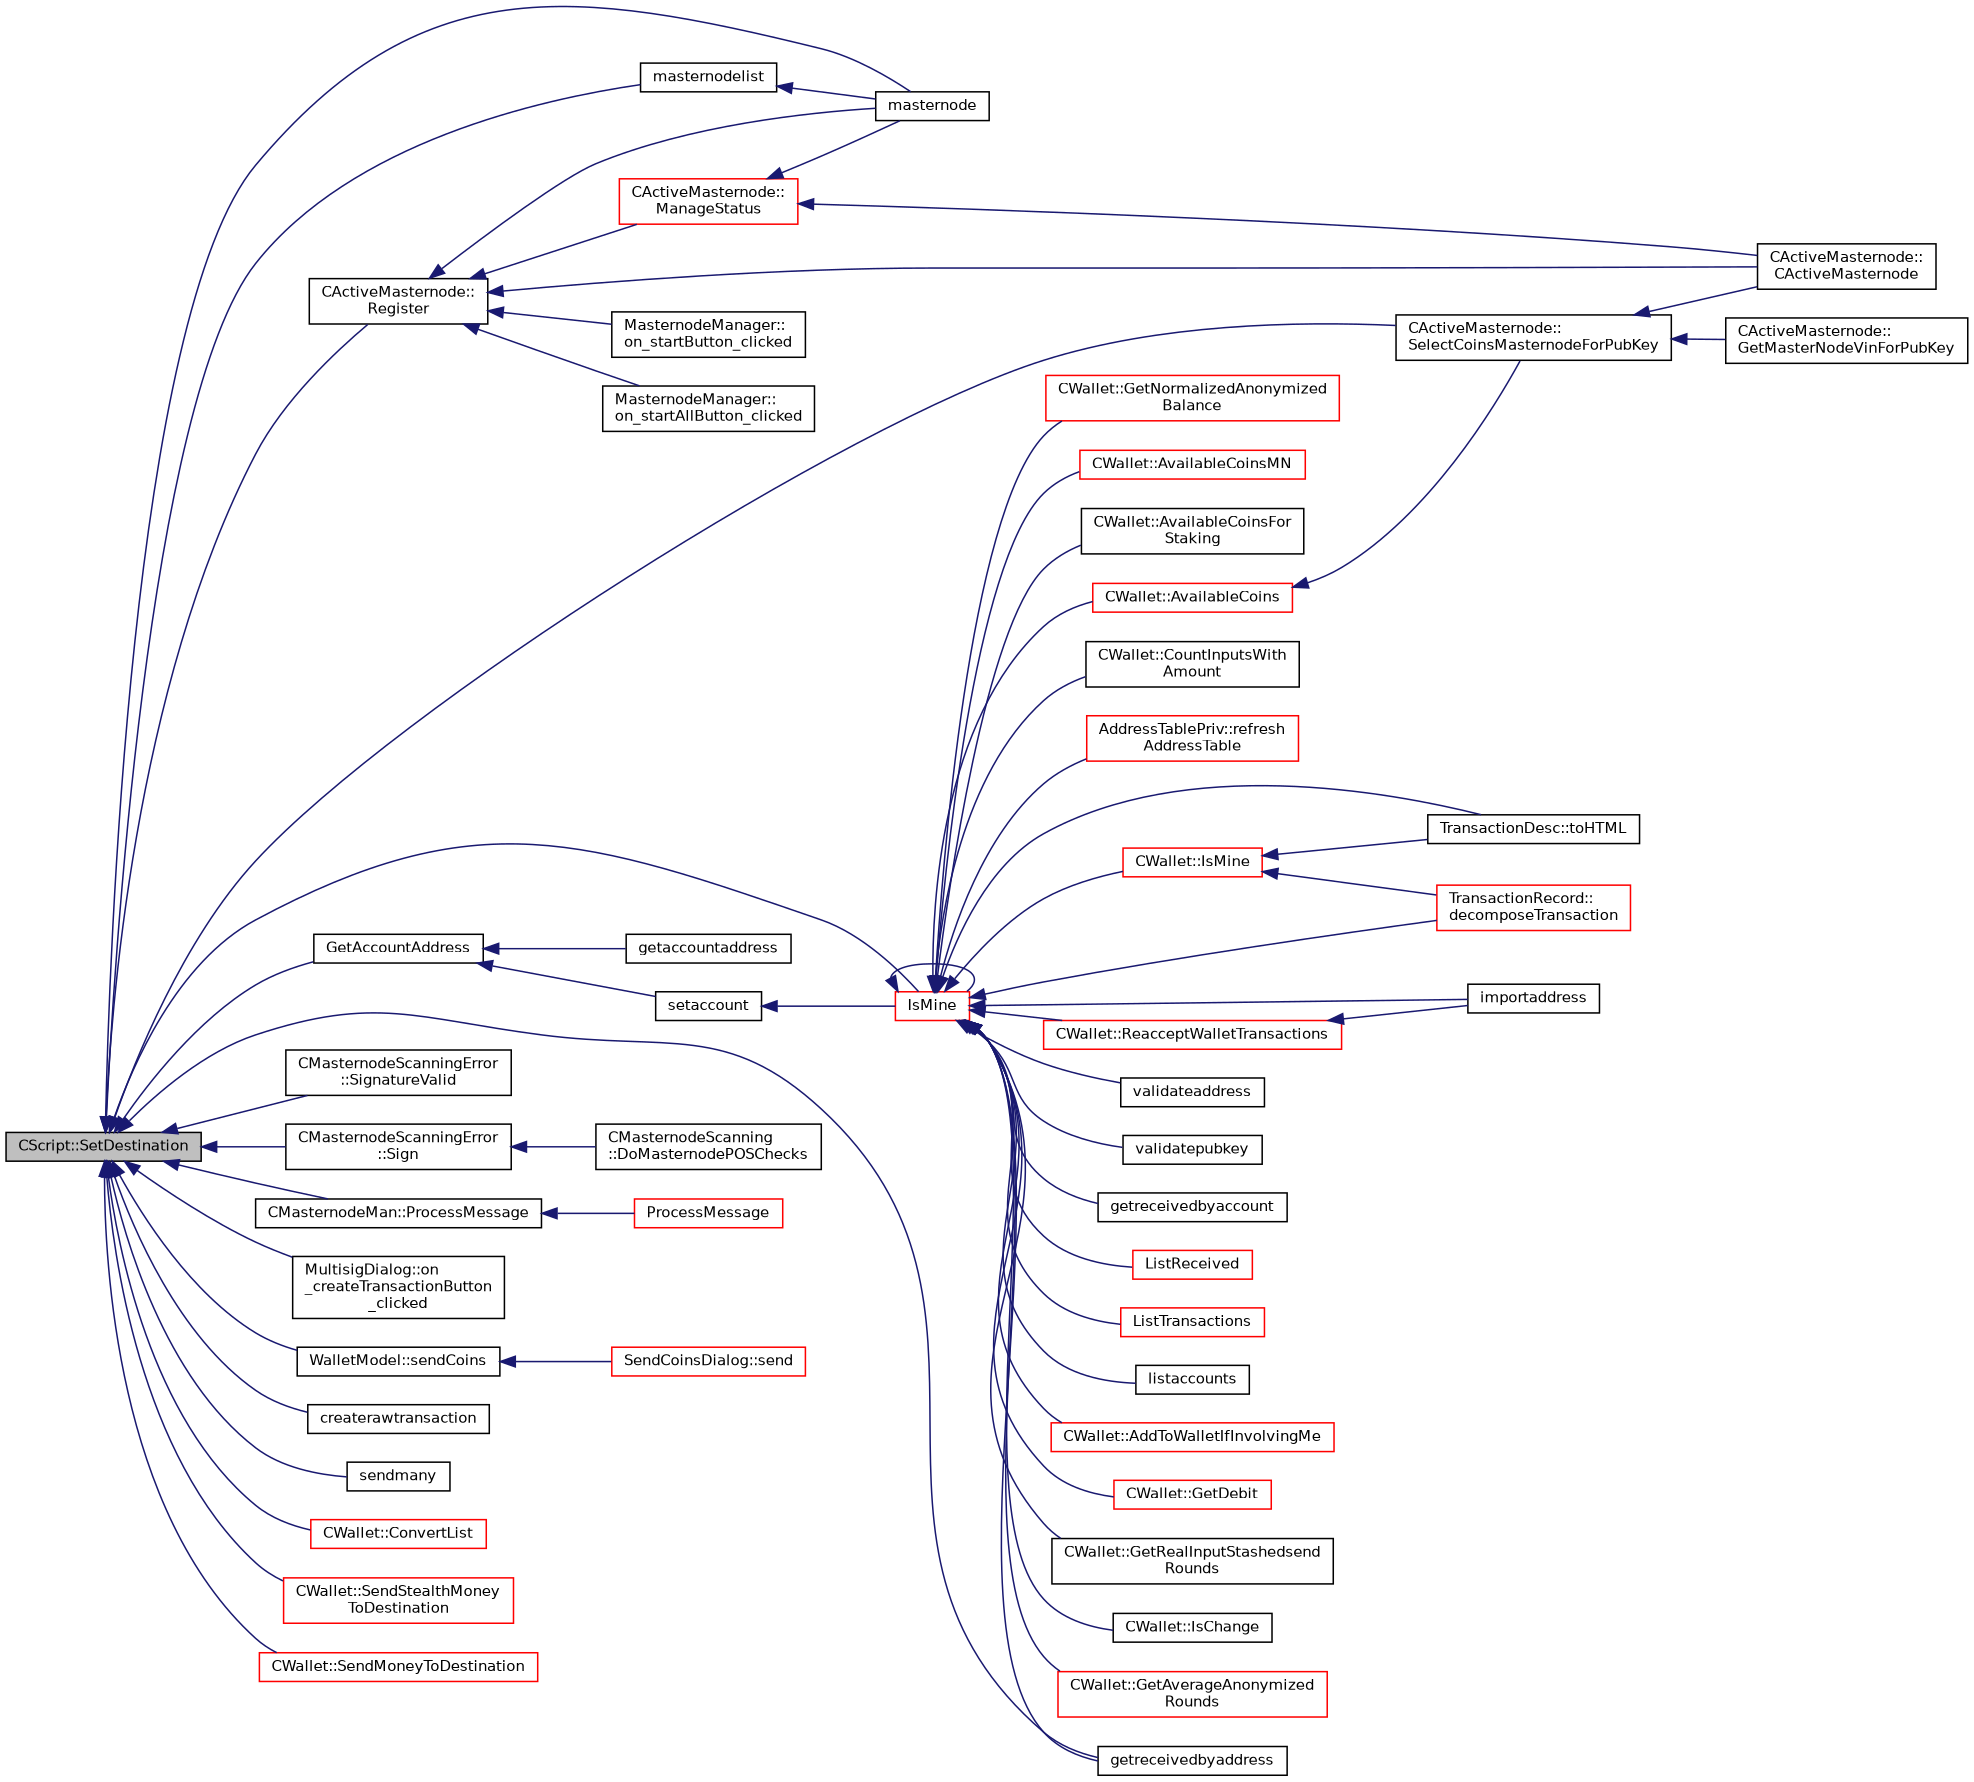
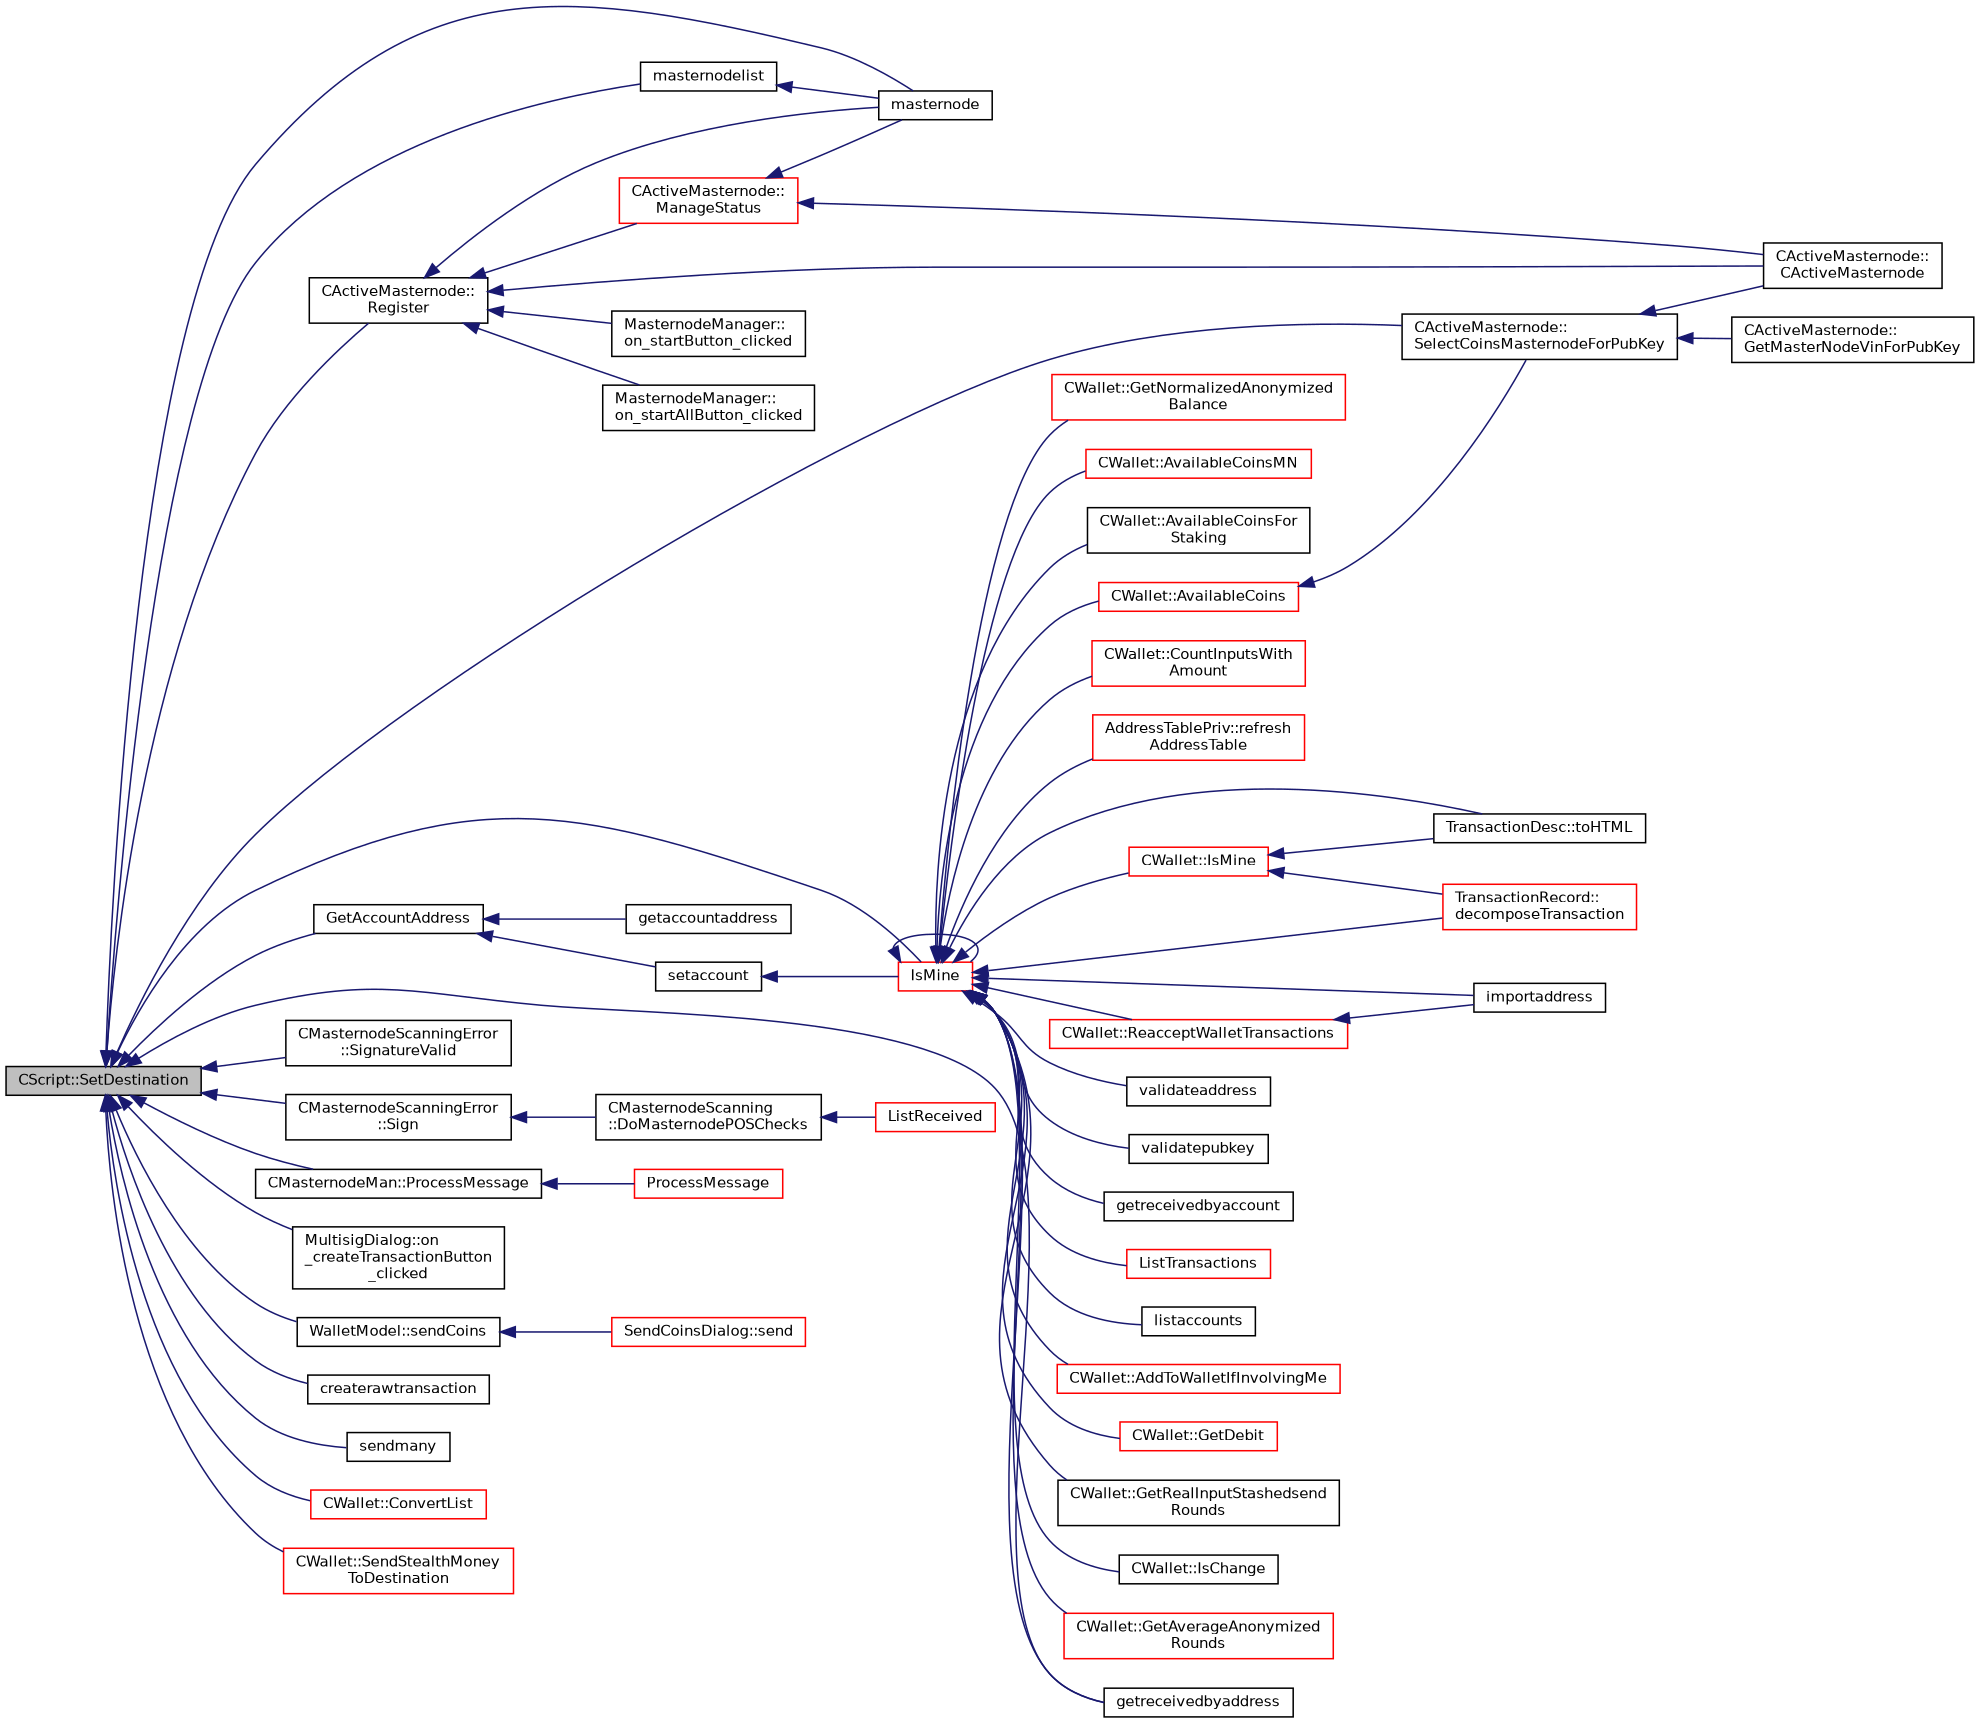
(1193, 664) -> (1199, 663)
(1033, 1223) -> (856, 1117)
(399, 1667) -> none
